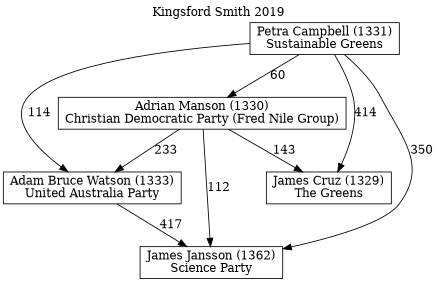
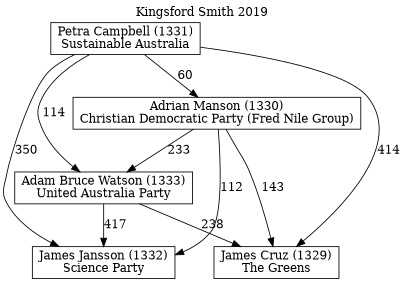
(325, 39) -> (125, 39)
none -> (186, 224)
(211, 263) -> (104, 263)
